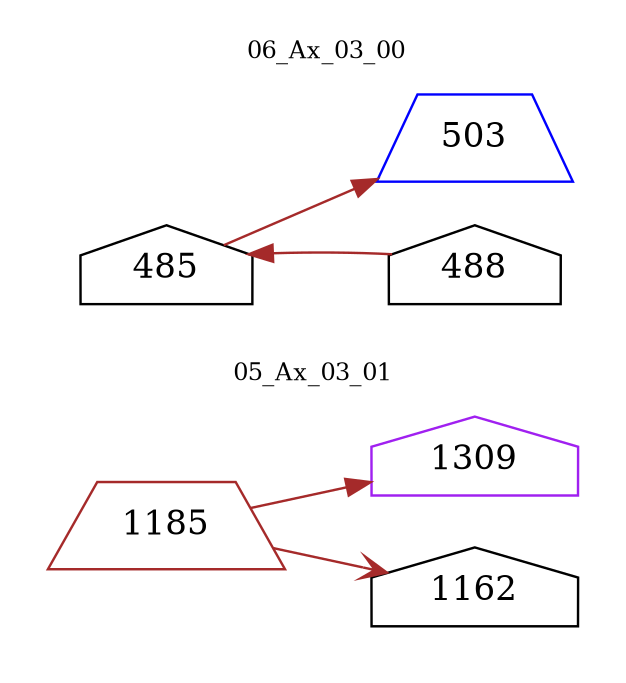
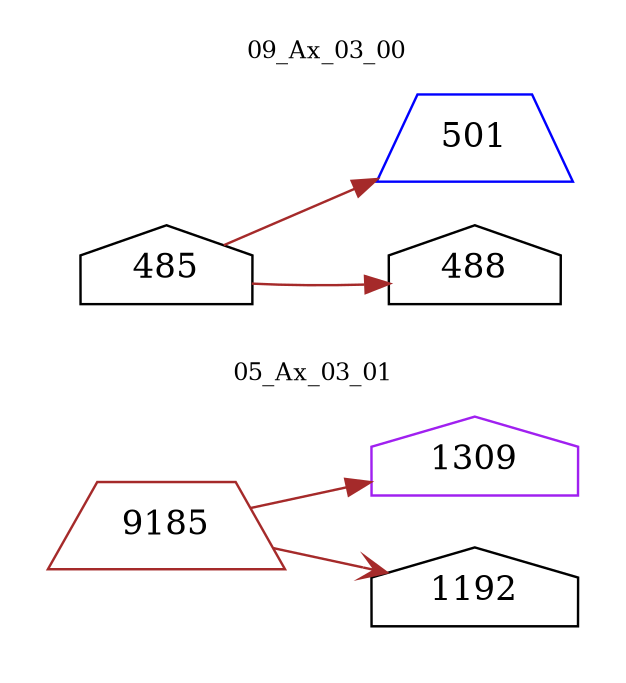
(327, 52) -> (327, 52)
(475, 138) -> (475, 138)
(333, 253) -> (308, 285)
(166, 526) -> (166, 526)
(475, 591) -> (475, 591)
